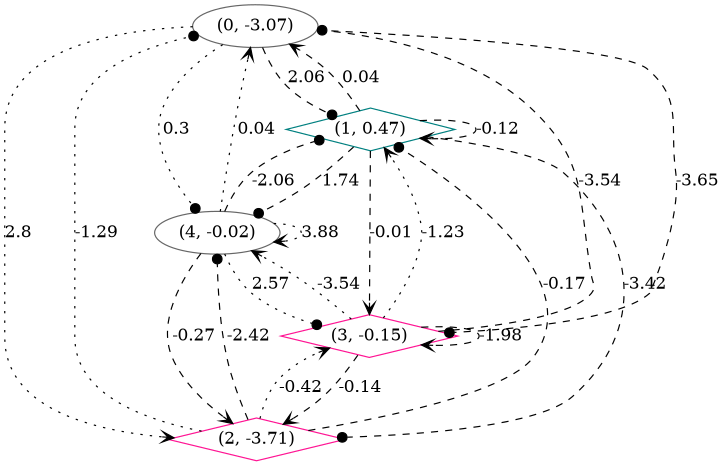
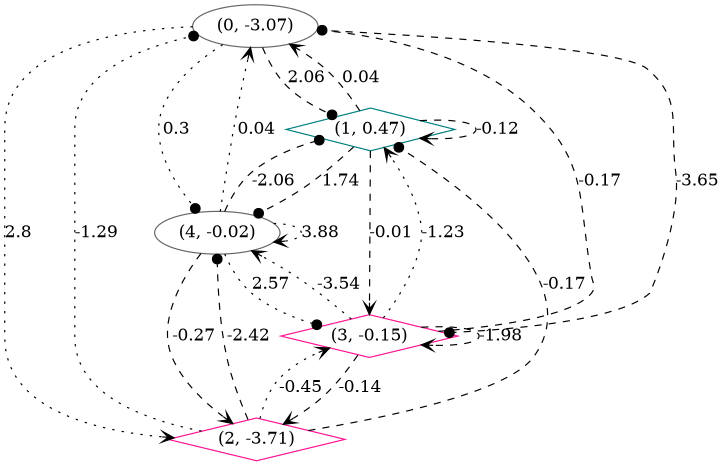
(600, 181) -> (600, 181)
(618, 327) -> none
(301, 388) -> (301, 388)
